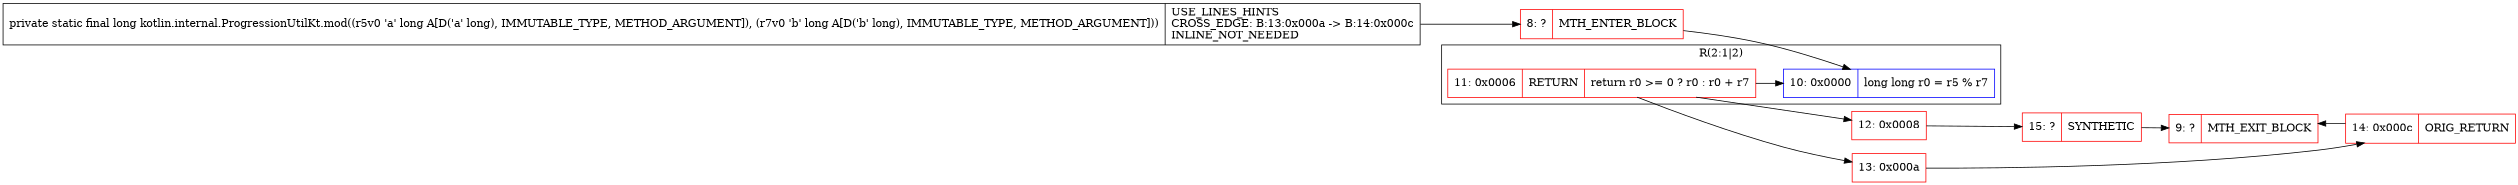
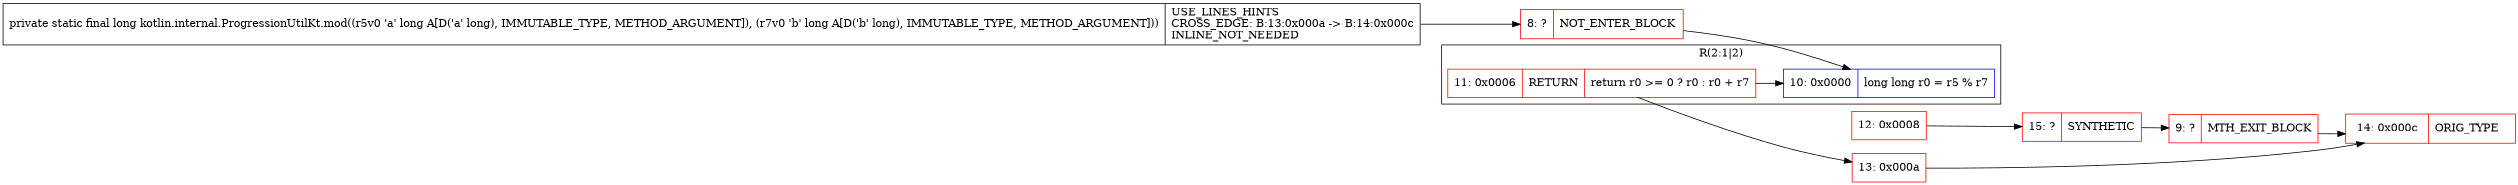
(1618, 24) -> (1618, 24)
(1777, 109) -> none
(2336, 123) -> (2328, 134)
(2467, 128) -> (2467, 128)
